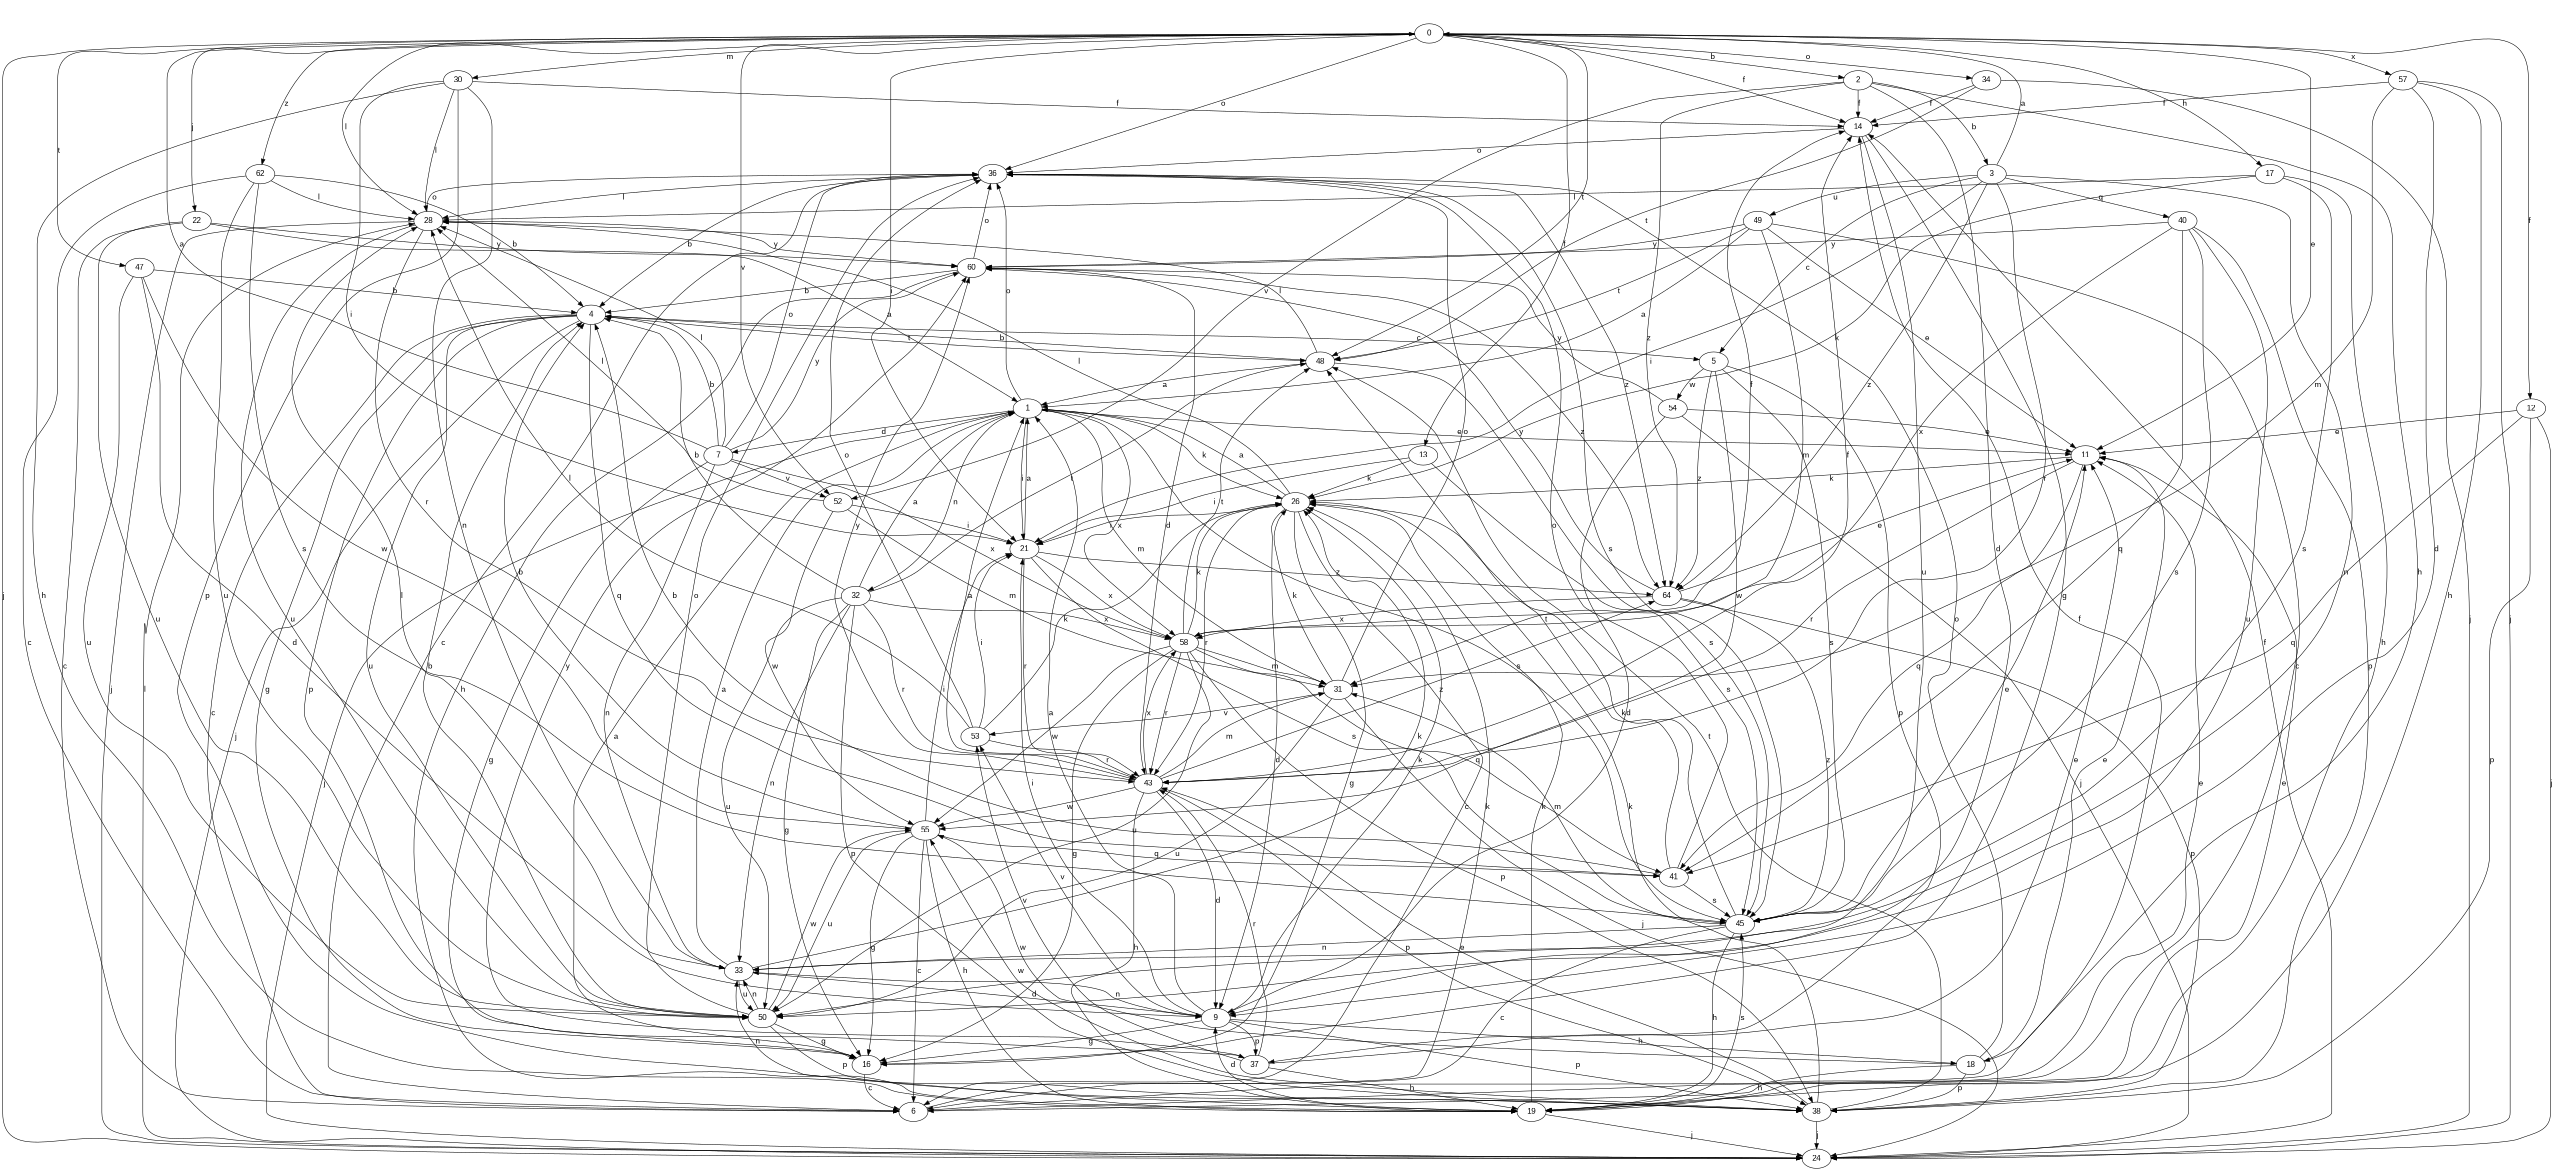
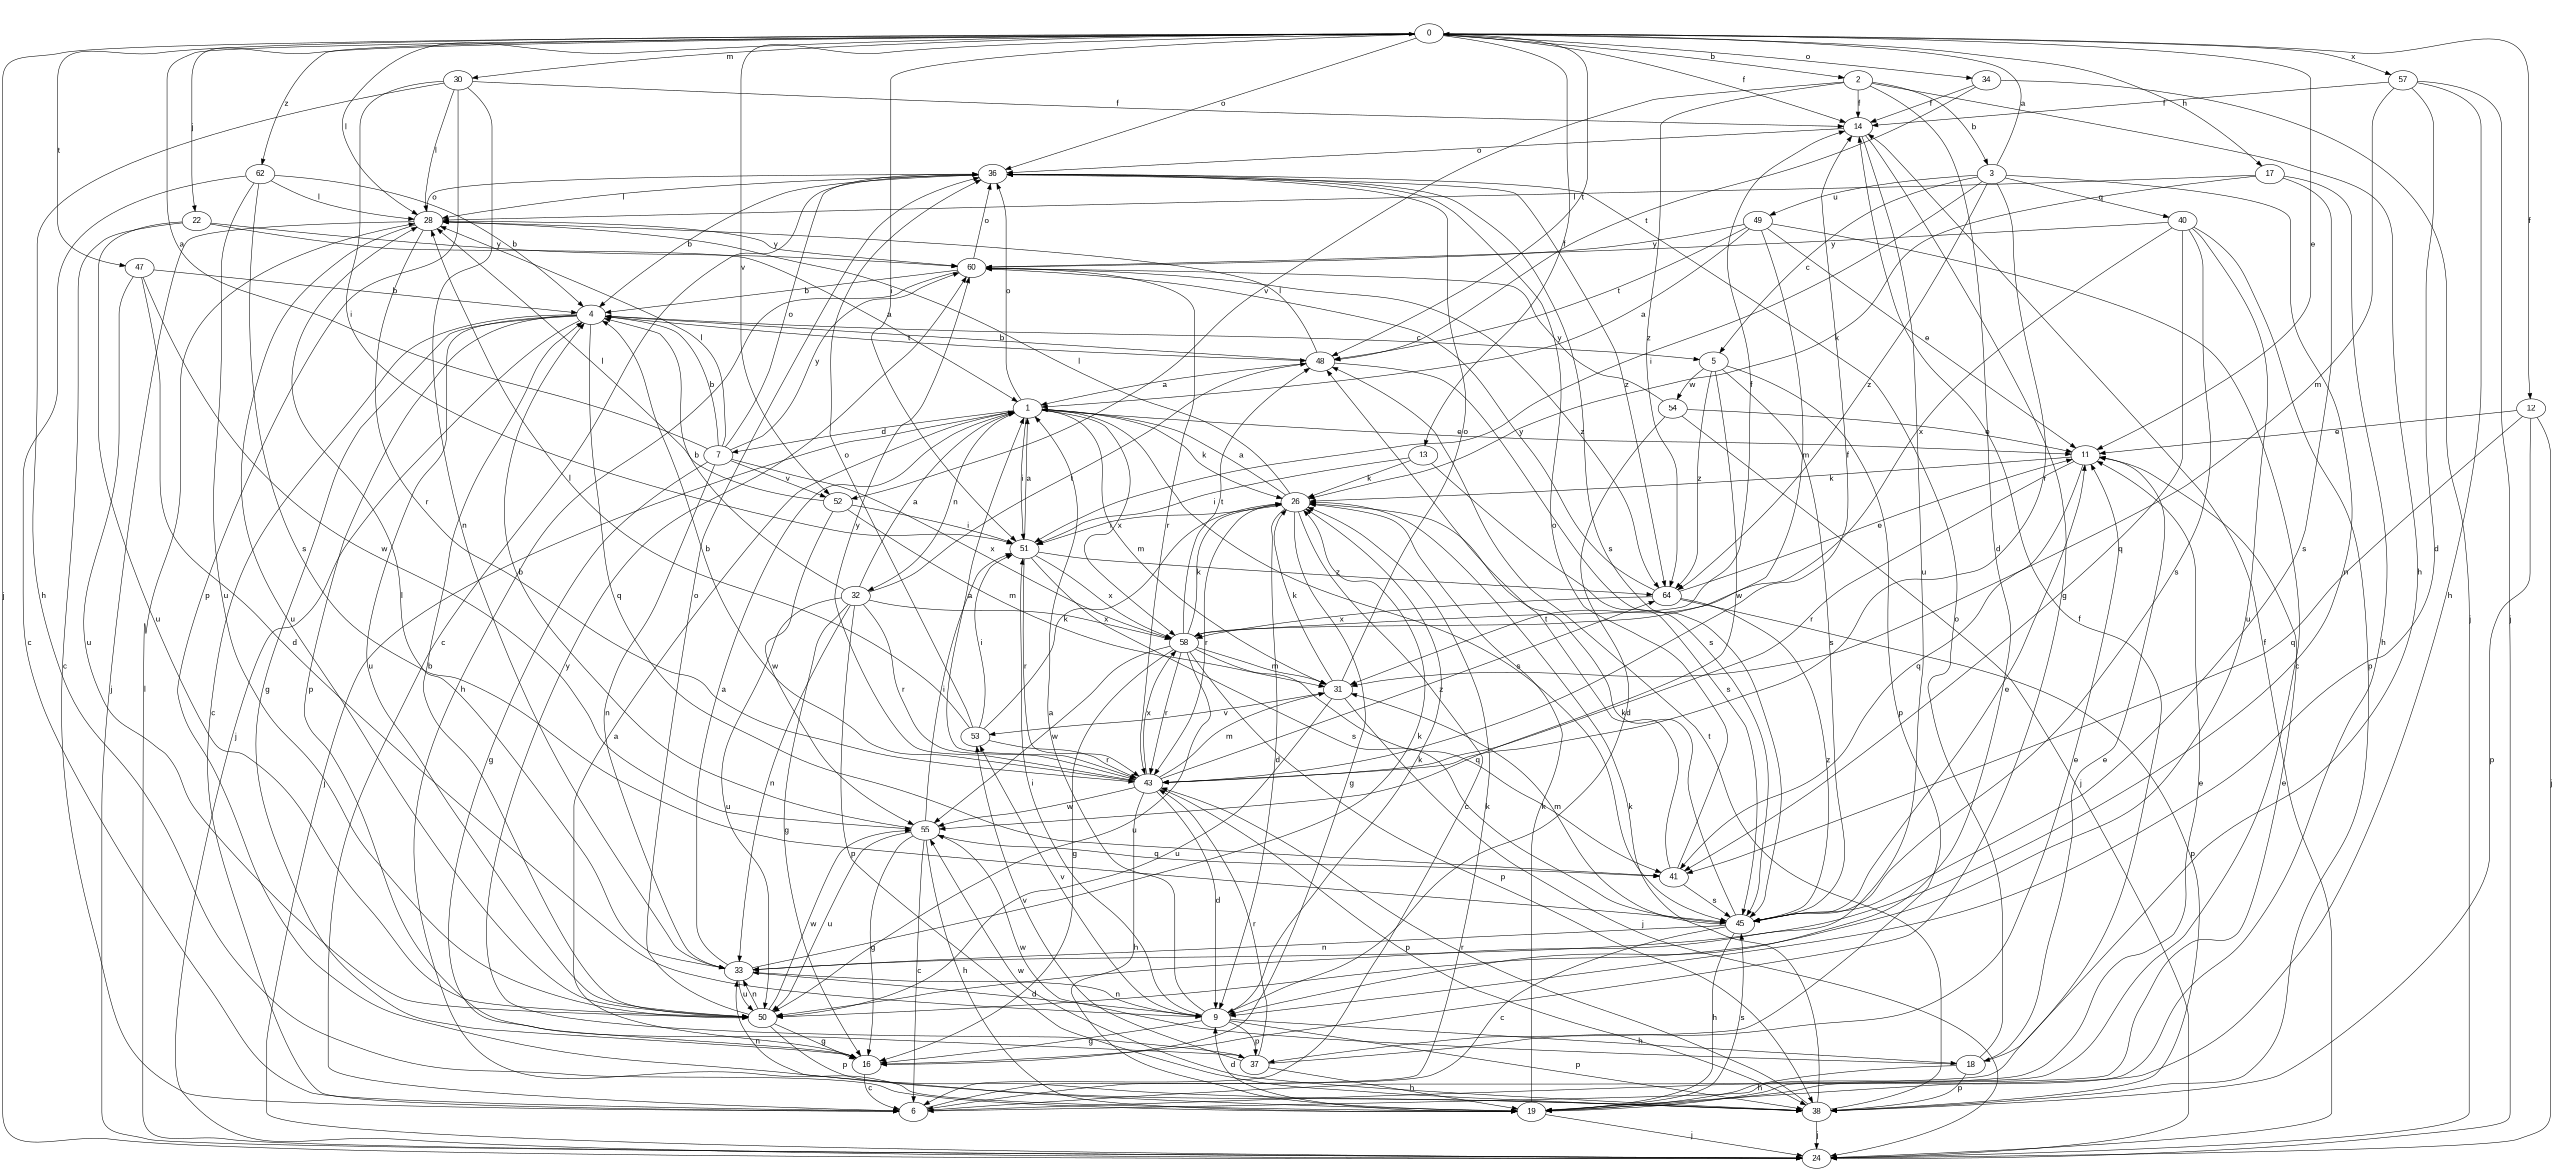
(1168, 526) -> (1168, 526)
(1024, 549) -> (1024, 549)
(992, 803) -> (785, 686)
(1462, 948) -> (1462, 948)
